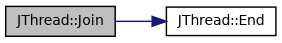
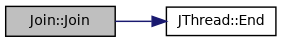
(60, 21) -> (60, 21)
